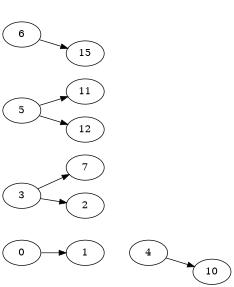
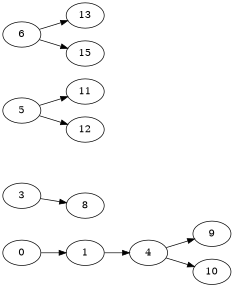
none -> (85, 15)
(85, 168) -> none
(85, 206) -> (85, 206)
none -> (212, 234)
none -> (113, 253)
